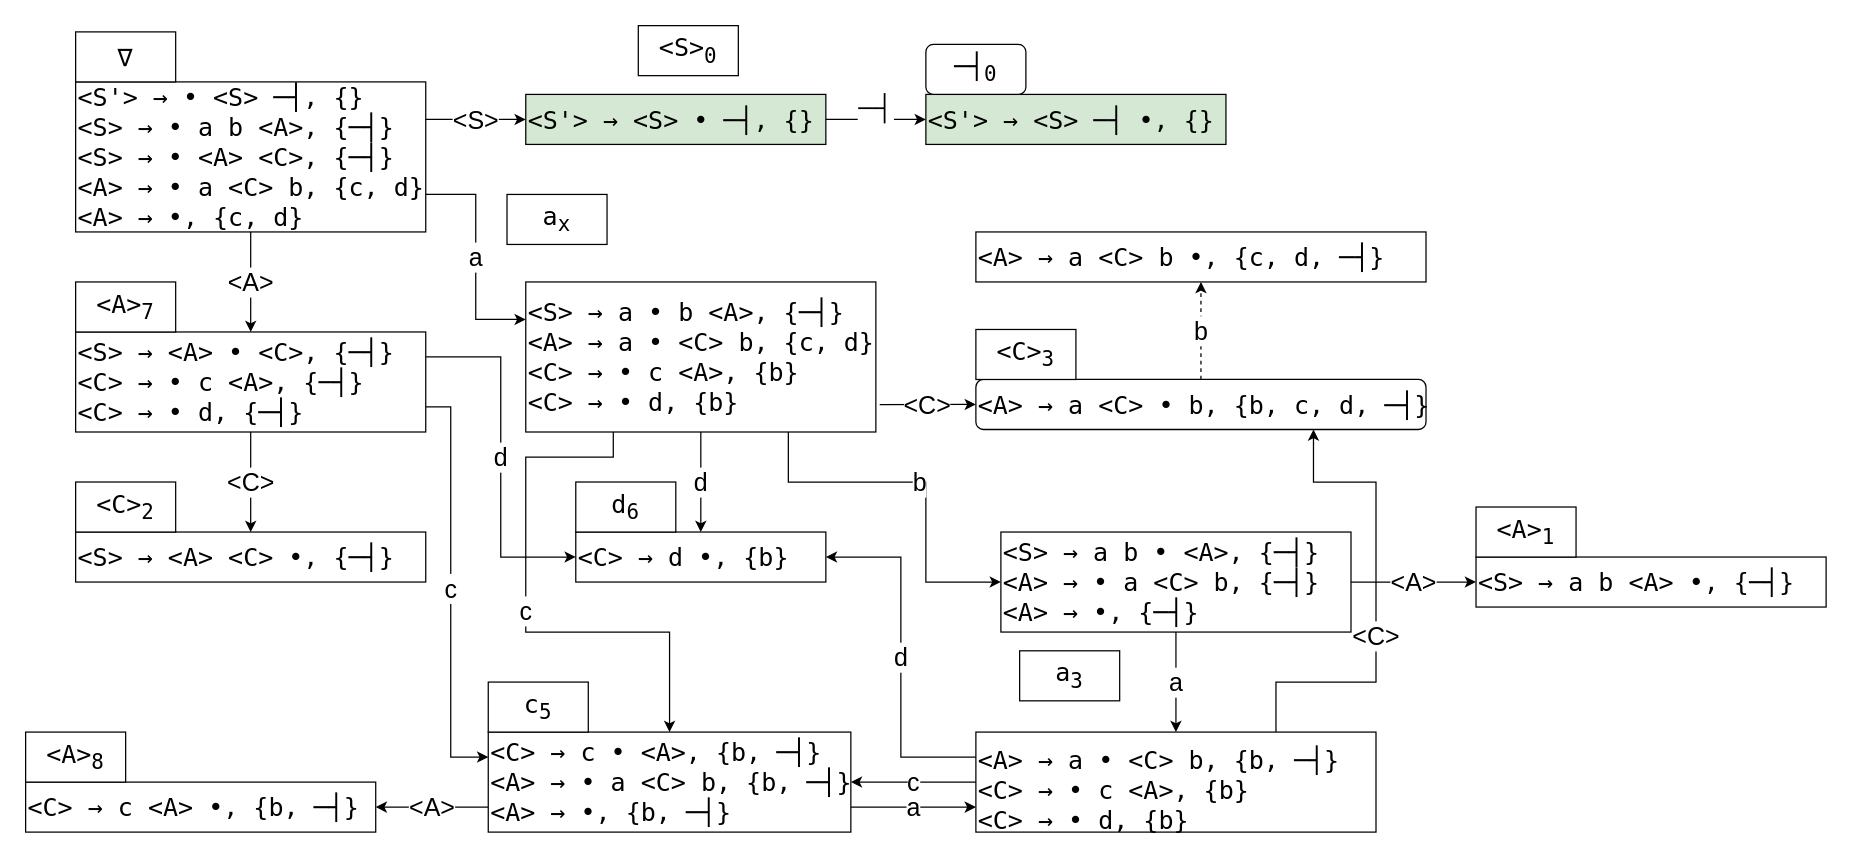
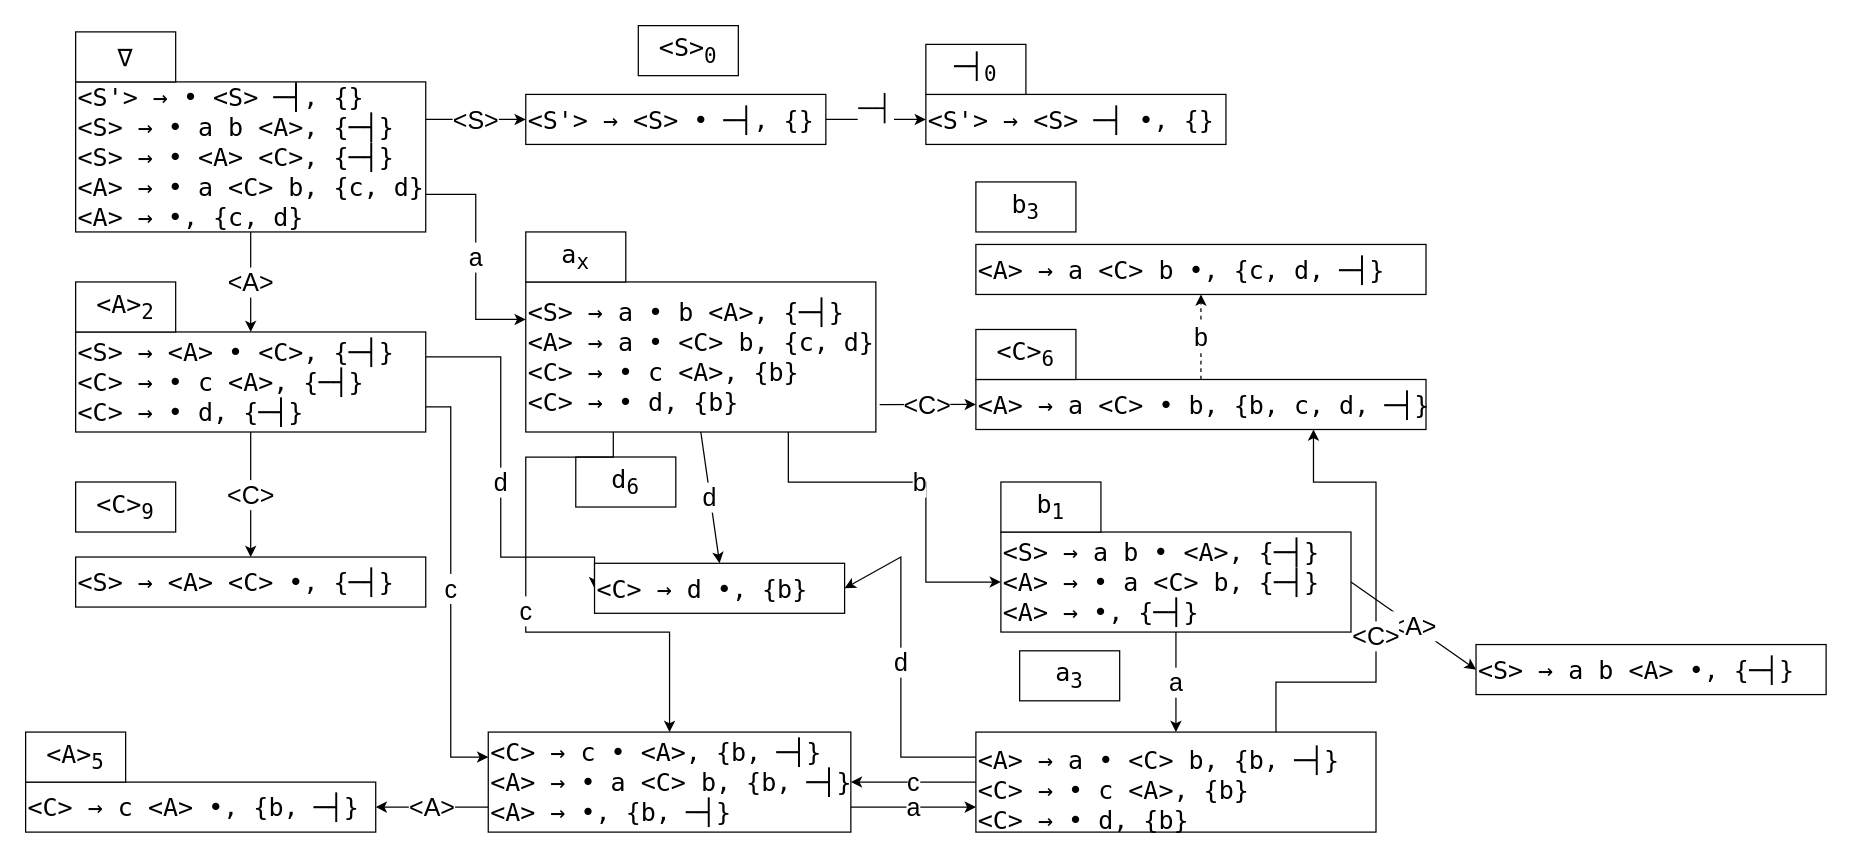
(976, 69) -> (976, 69)
(676, 119) -> (676, 119)
(1076, 119) -> (1076, 119)
none -> (1026, 207)
(557, 219) -> (576, 257)
(1201, 257) -> (1201, 269)
(126, 307) -> (126, 307)
(1026, 354) -> (1026, 354)
(1201, 404) -> (1201, 404)
(126, 507) -> (126, 507)
(626, 507) -> (626, 482)
none -> (1051, 507)
(1526, 532) -> none
(251, 557) -> (251, 582)
(701, 557) -> (719, 588)
(1651, 582) -> (1651, 669)
(538, 707) -> none
(76, 757) -> (76, 757)
